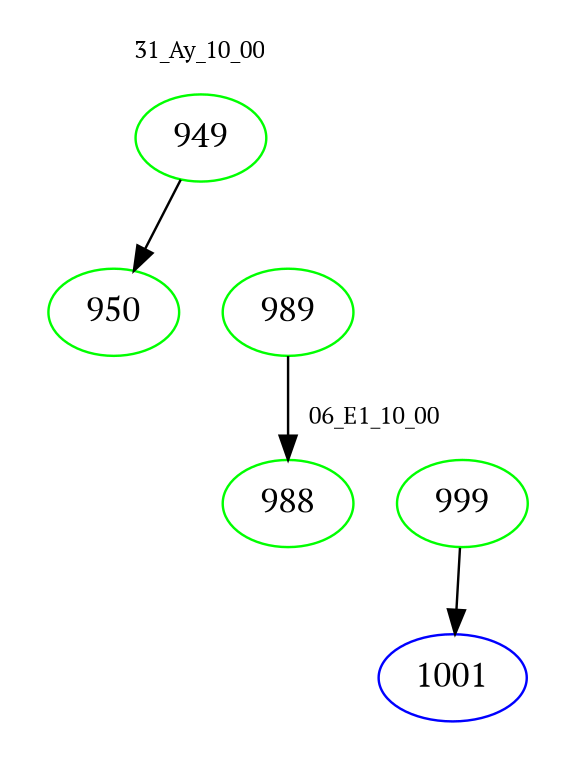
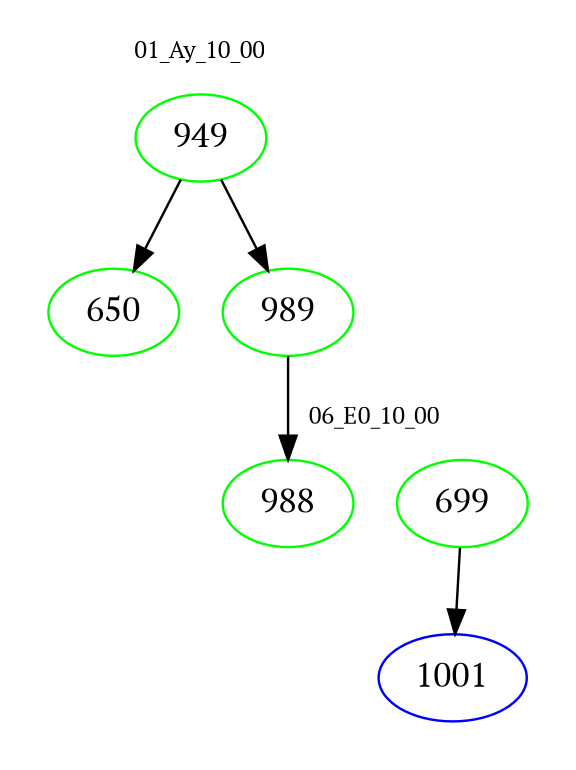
(201, 52) -> (201, 52)
none -> (239, 214)
(114, 312) -> (114, 312)
(375, 418) -> (375, 418)
(462, 504) -> (462, 504)
